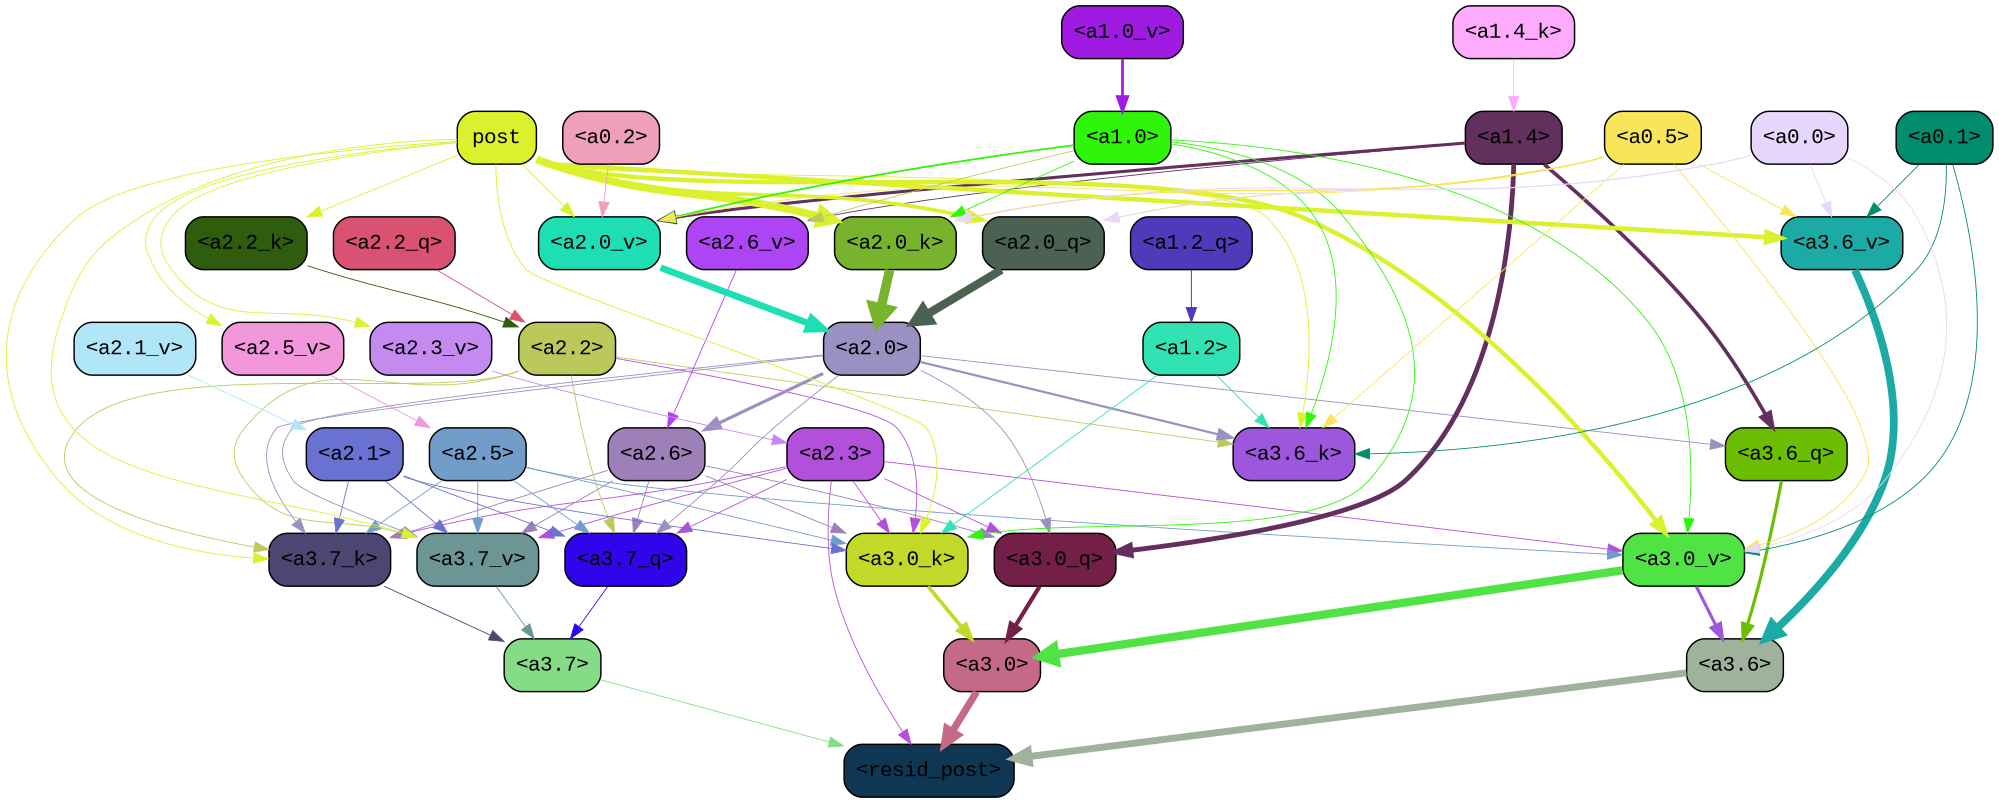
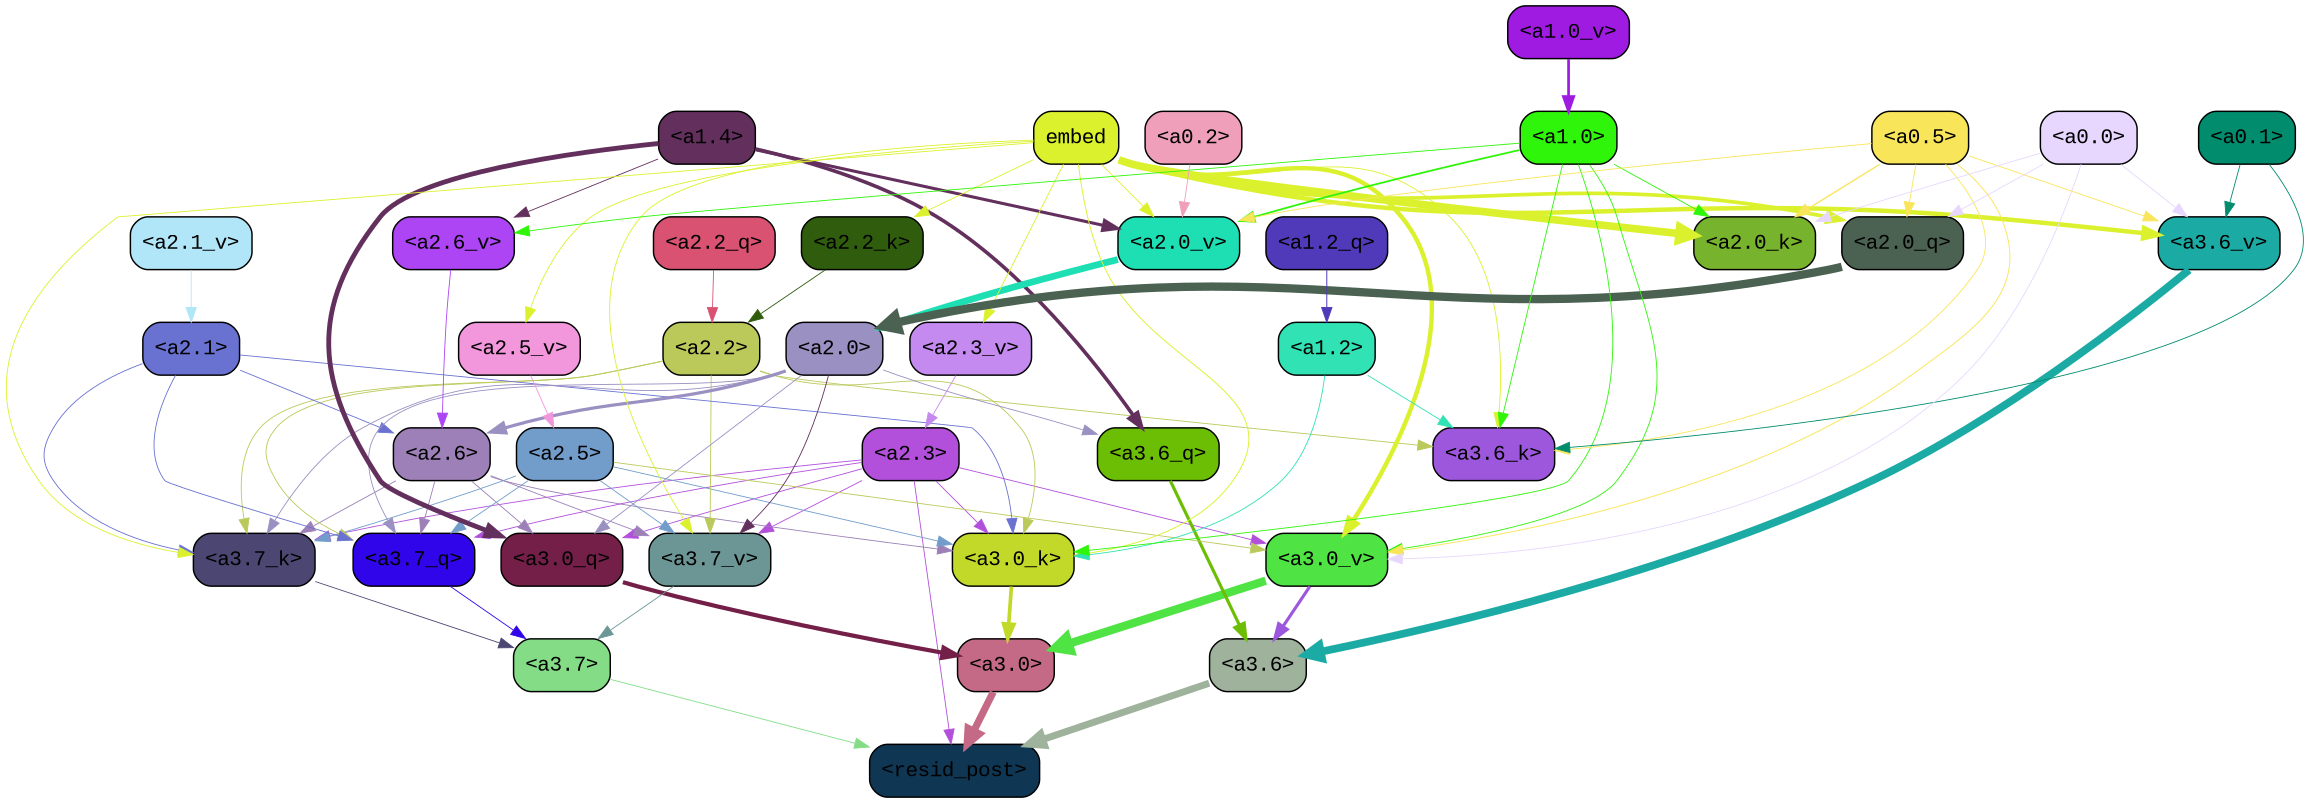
(1514, 32) -> none
(497, 138) -> (1076, 138)
(992, 171) -> (1024, 184)
(885, 289) -> none
(468, 395) -> (800, 455)
(1069, 398) -> none
(824, 401) -> (962, 386)
(1962, 416) -> none
(403, 496) -> (299, 394)
(1012, 518) -> (932, 505)
